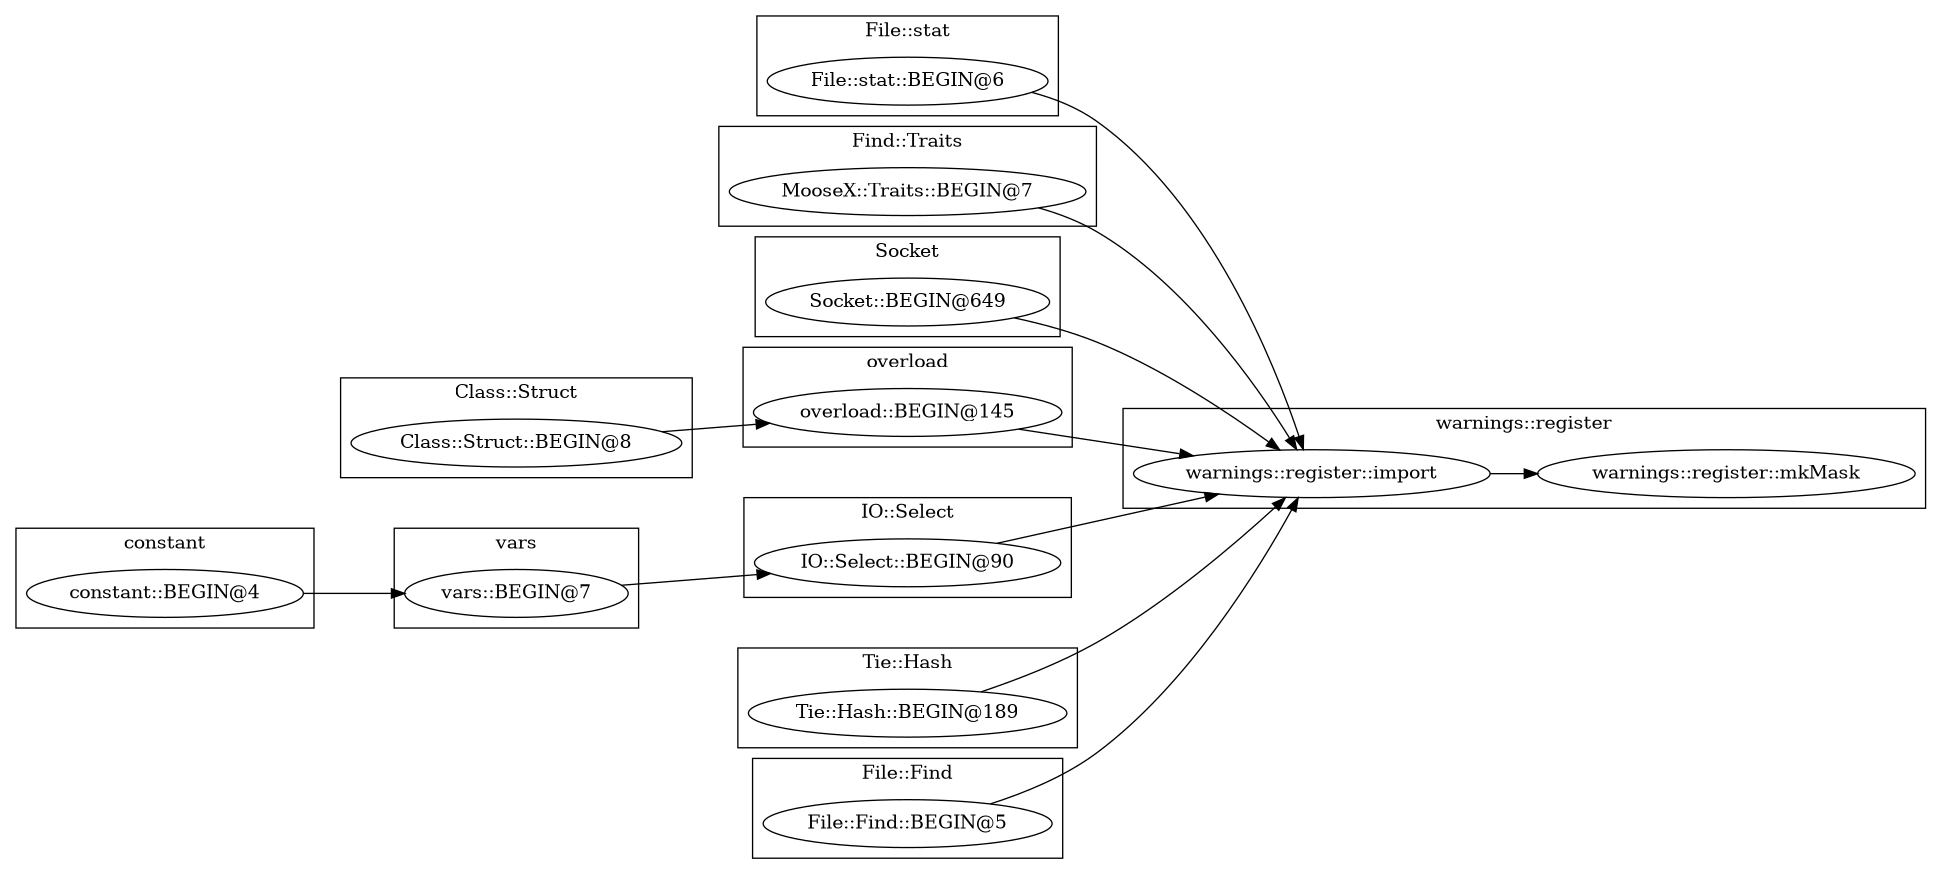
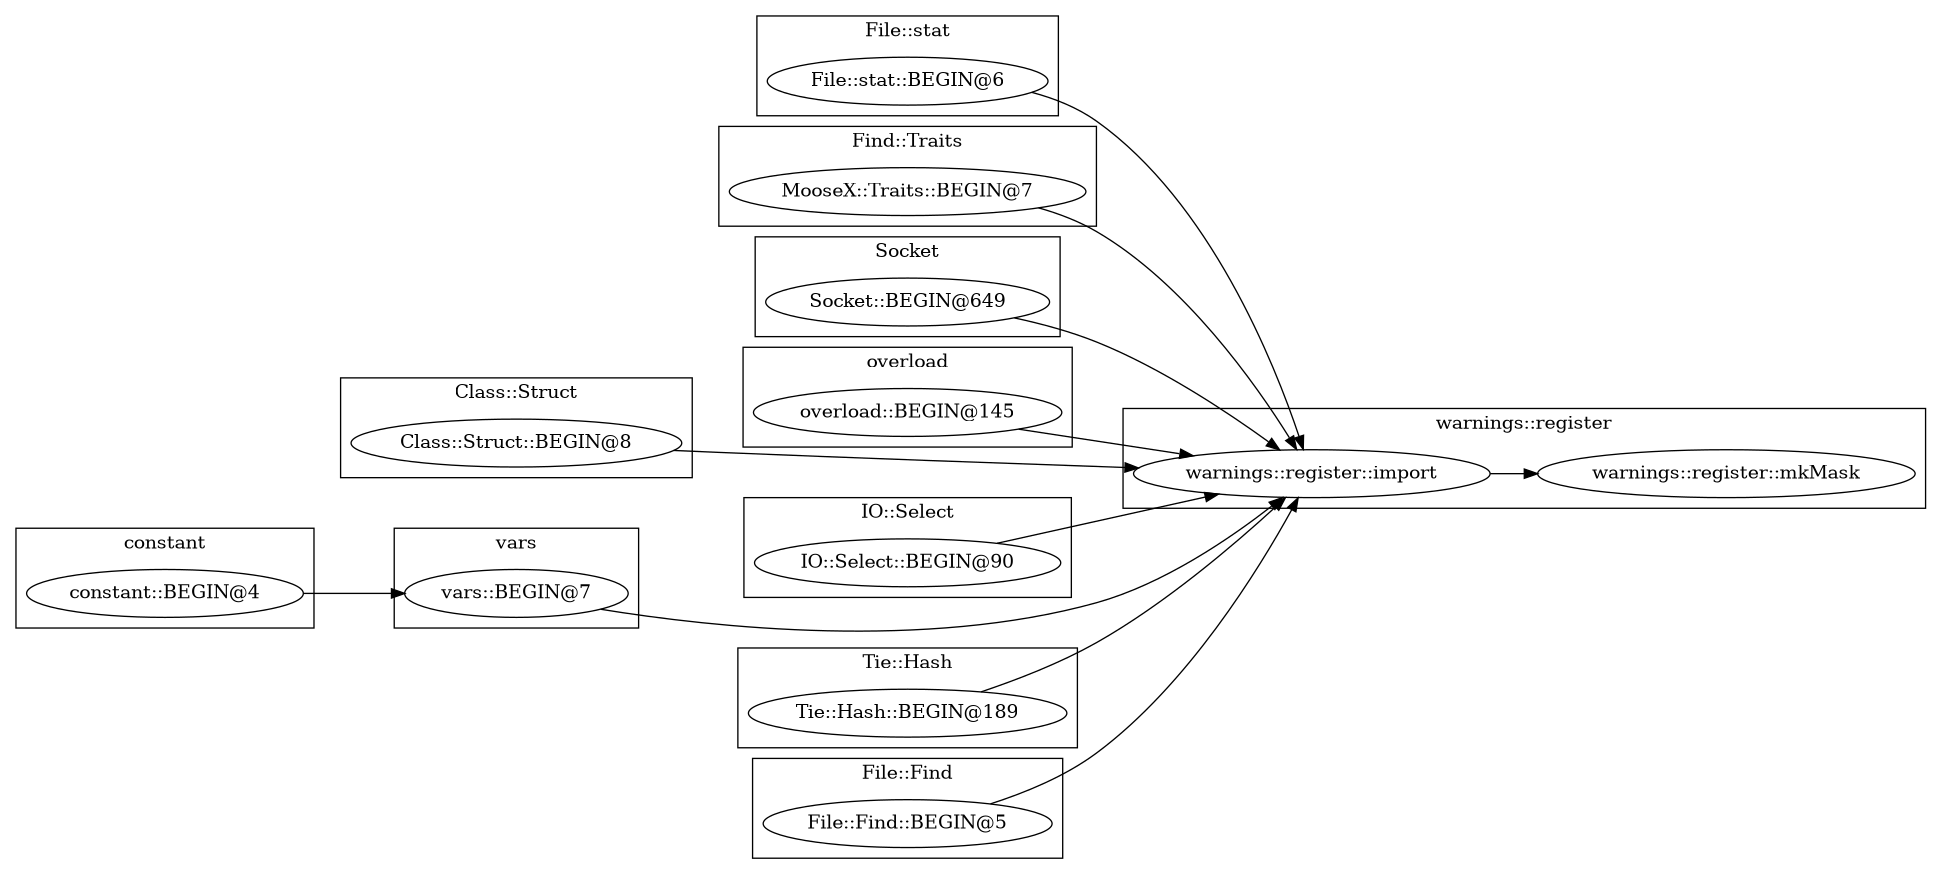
(709, 428) -> (899, 459)
(689, 580) -> (950, 627)
